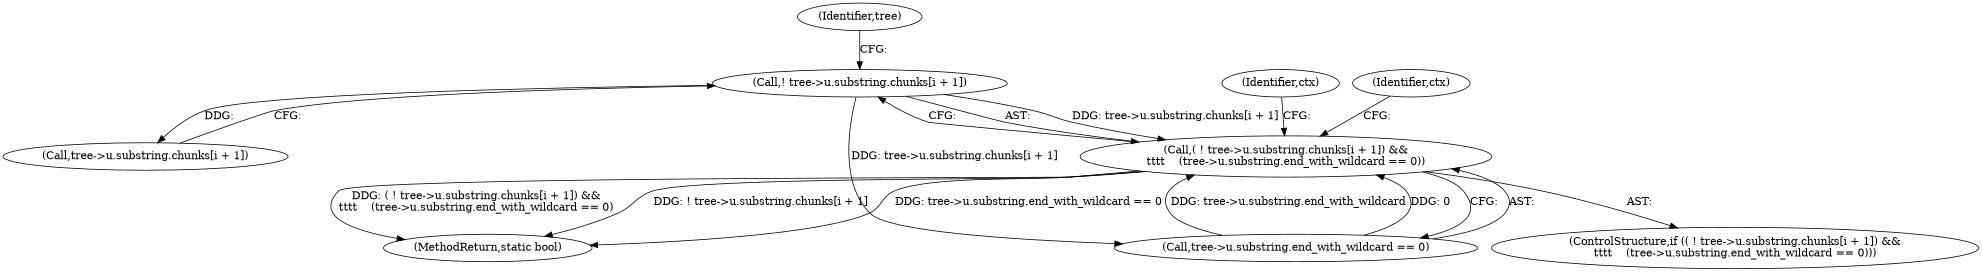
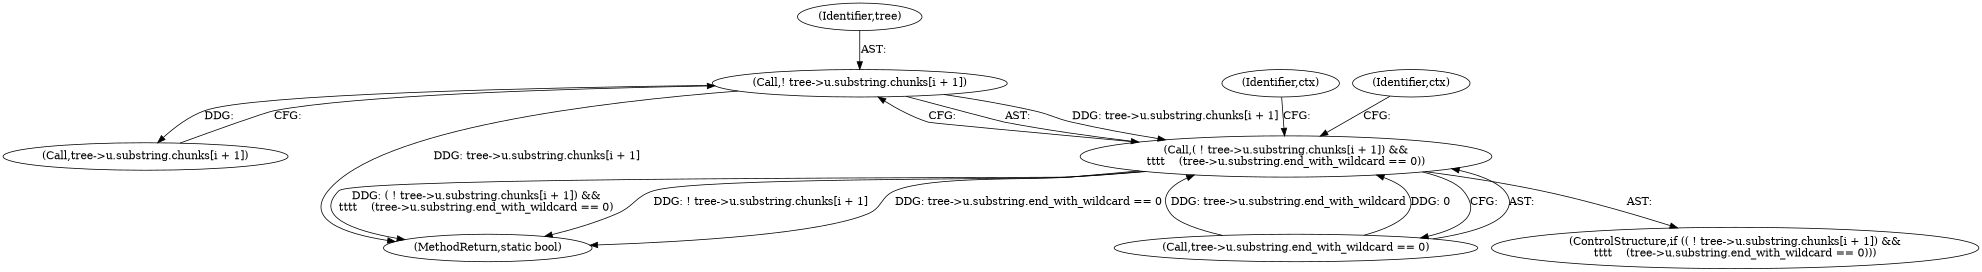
(875, 50) -> (875, 50)
(930, 230) -> (478, 127)
